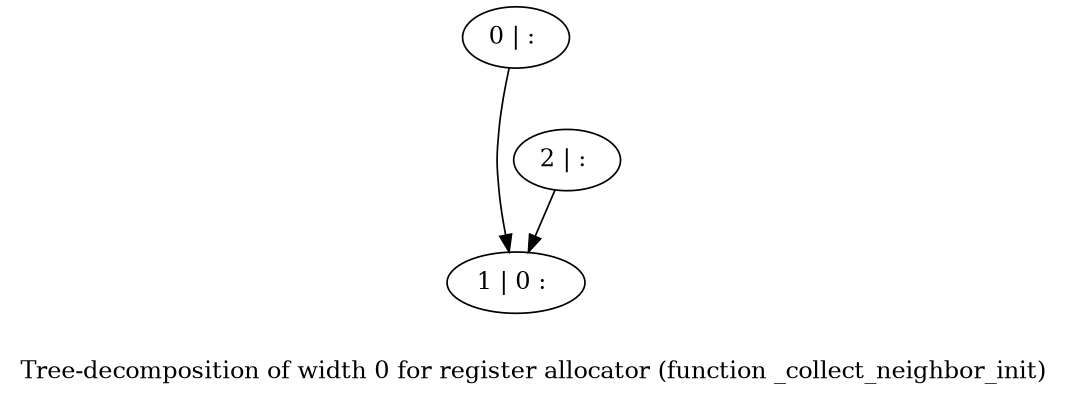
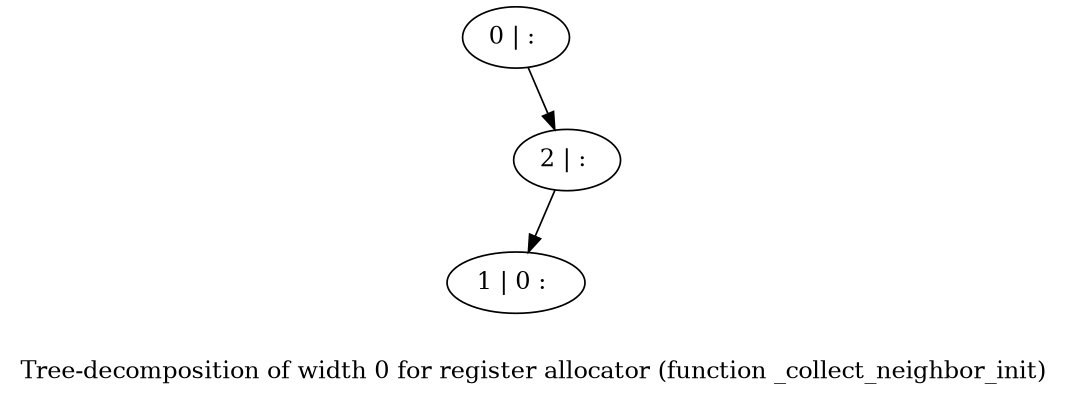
(497, 151) -> (538, 90)
